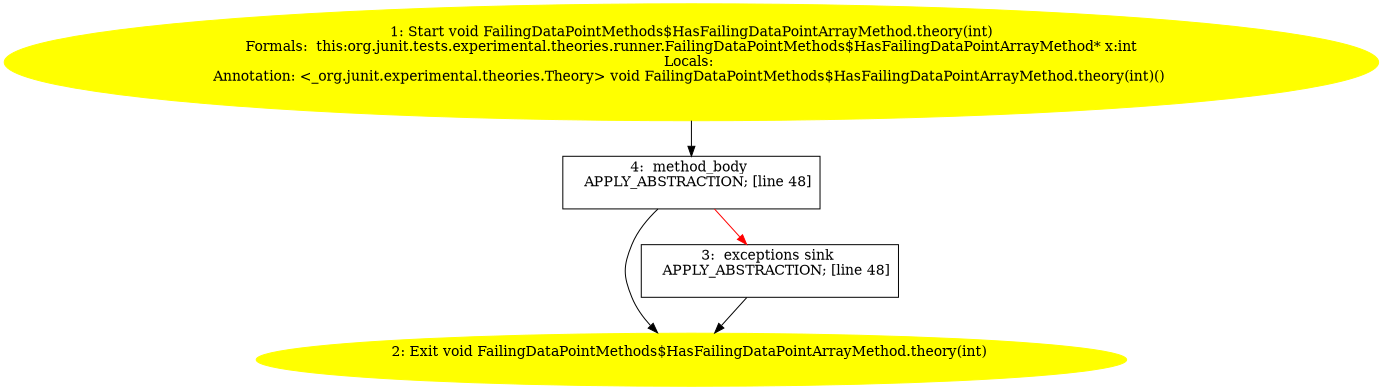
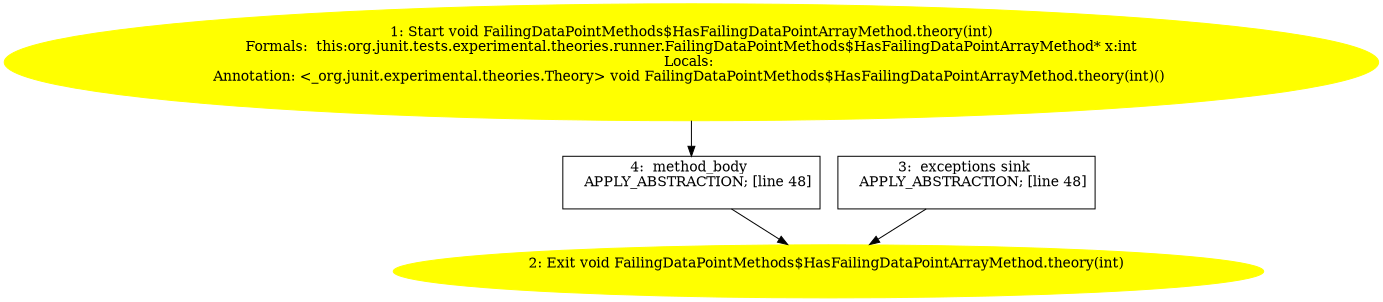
(727, 223) -> none
